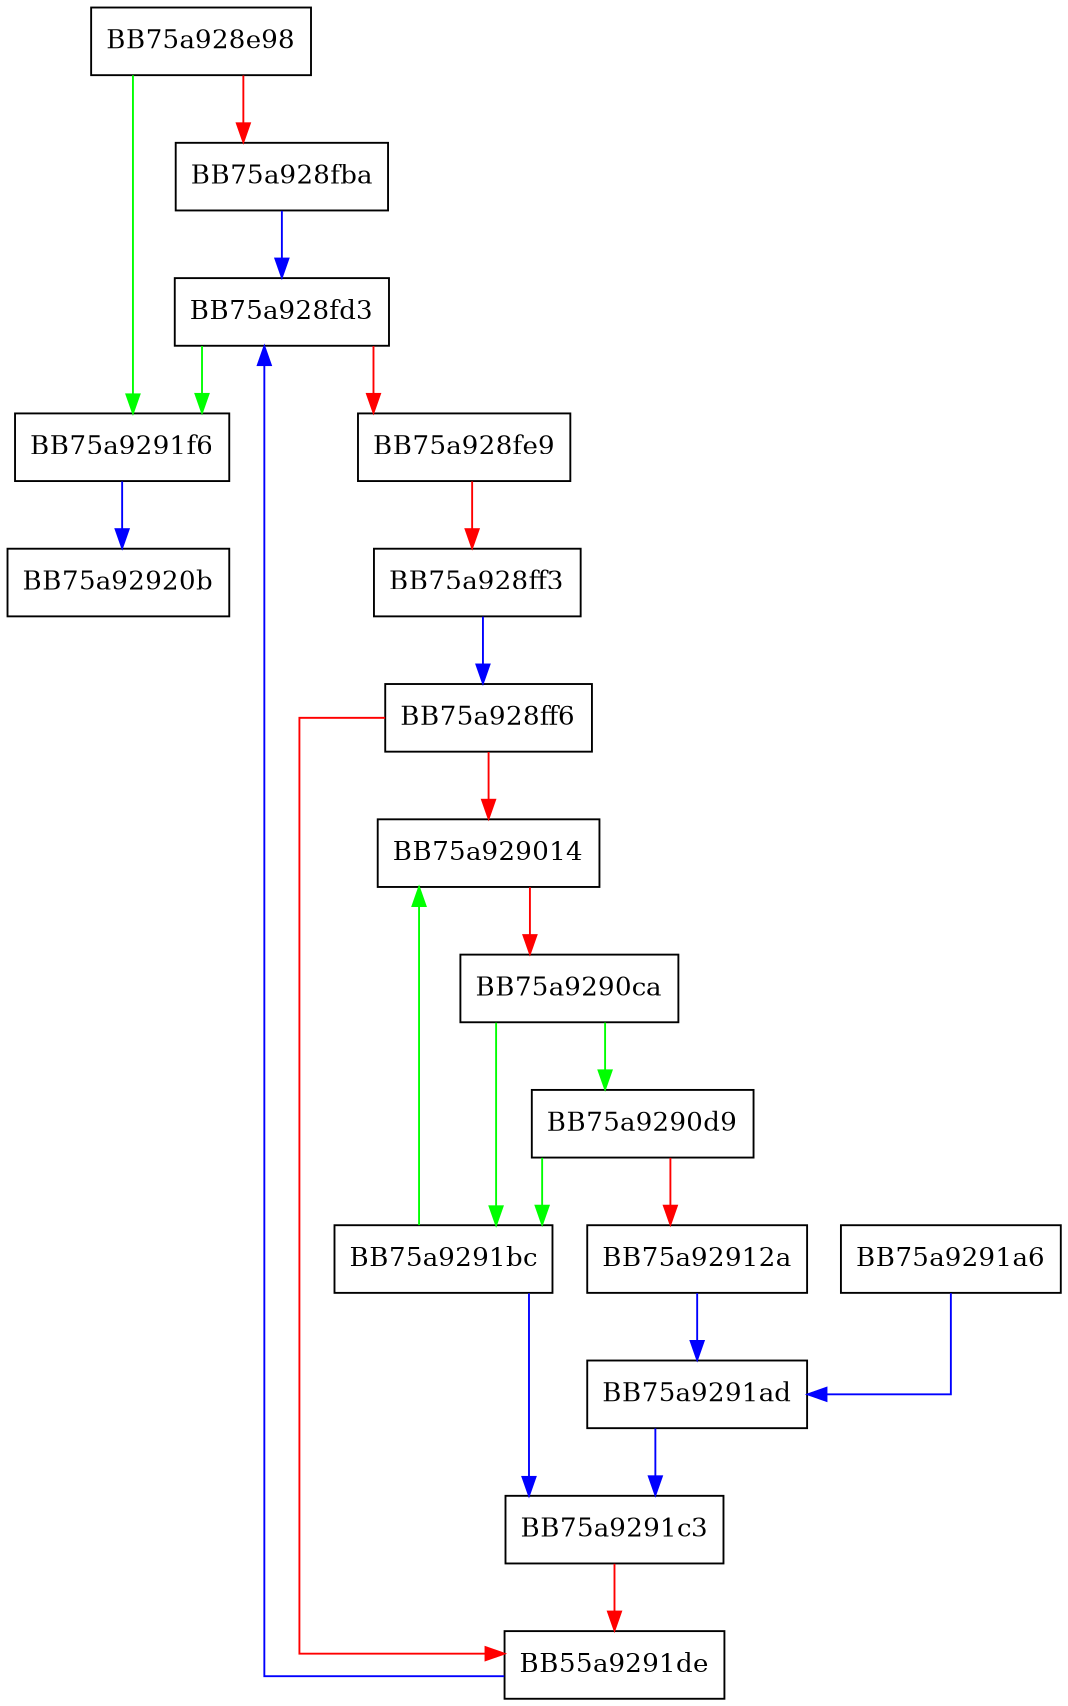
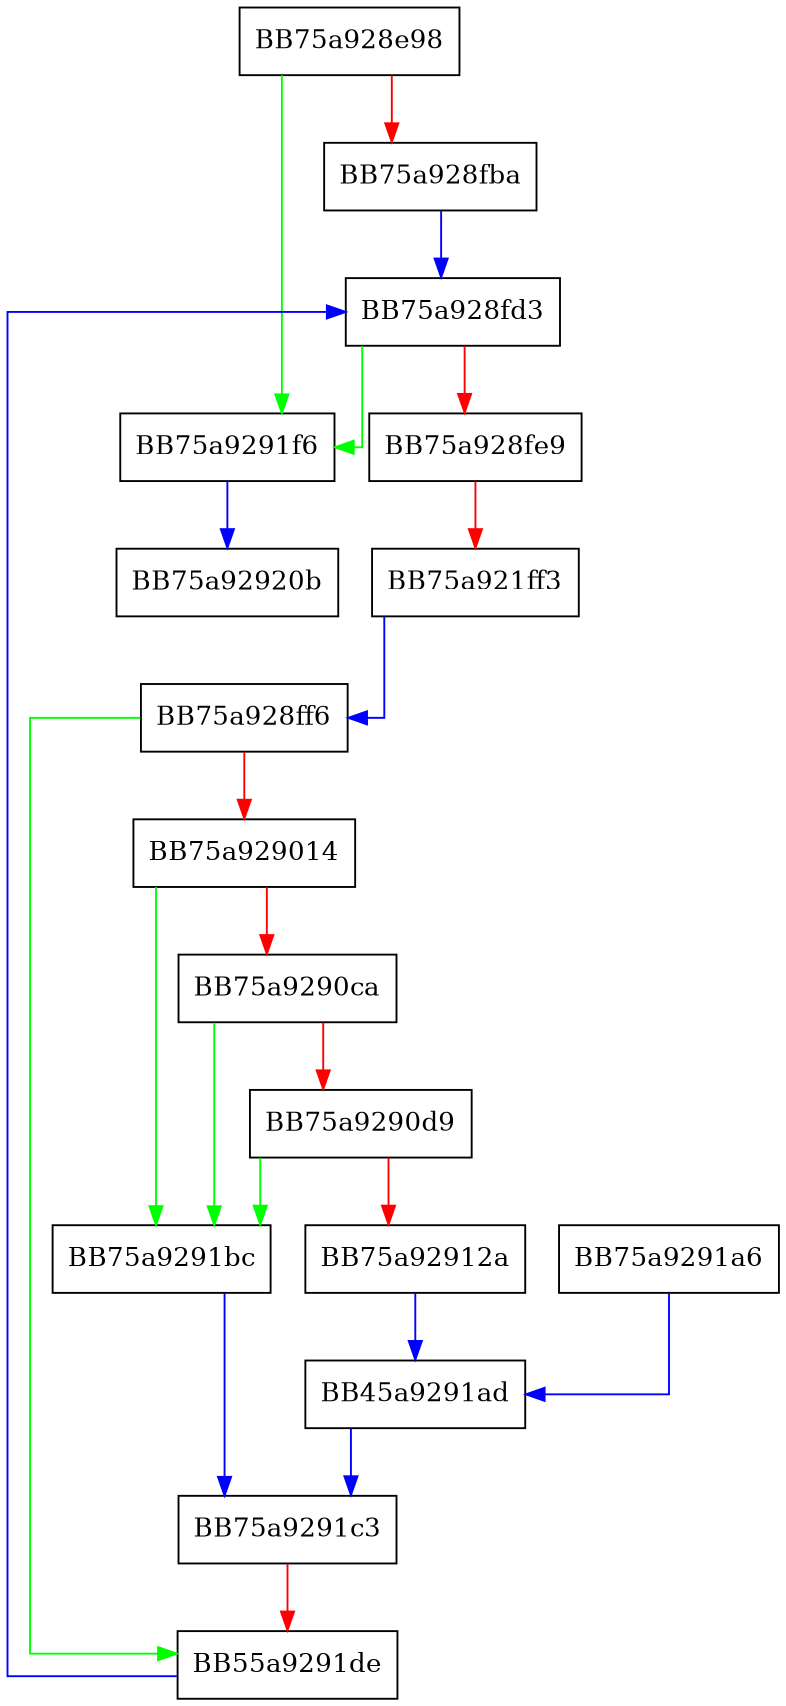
(477, 583) -> (475, 583)
(605, 1046) -> (323, 1046)
(419, 1066) -> (156, 1047)
(299, 1236) -> (30, 1195)
(697, 1394) -> (415, 1394)
